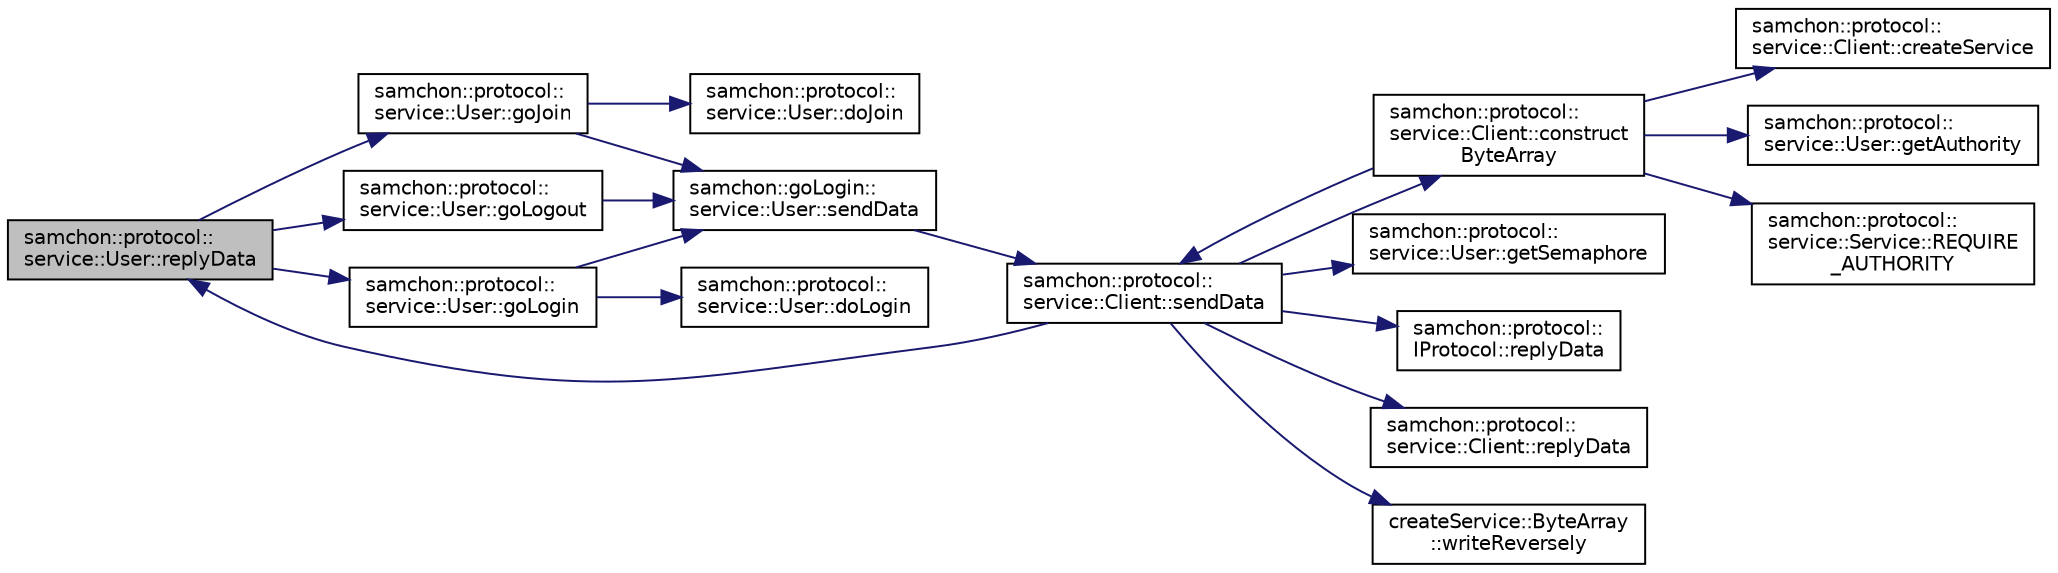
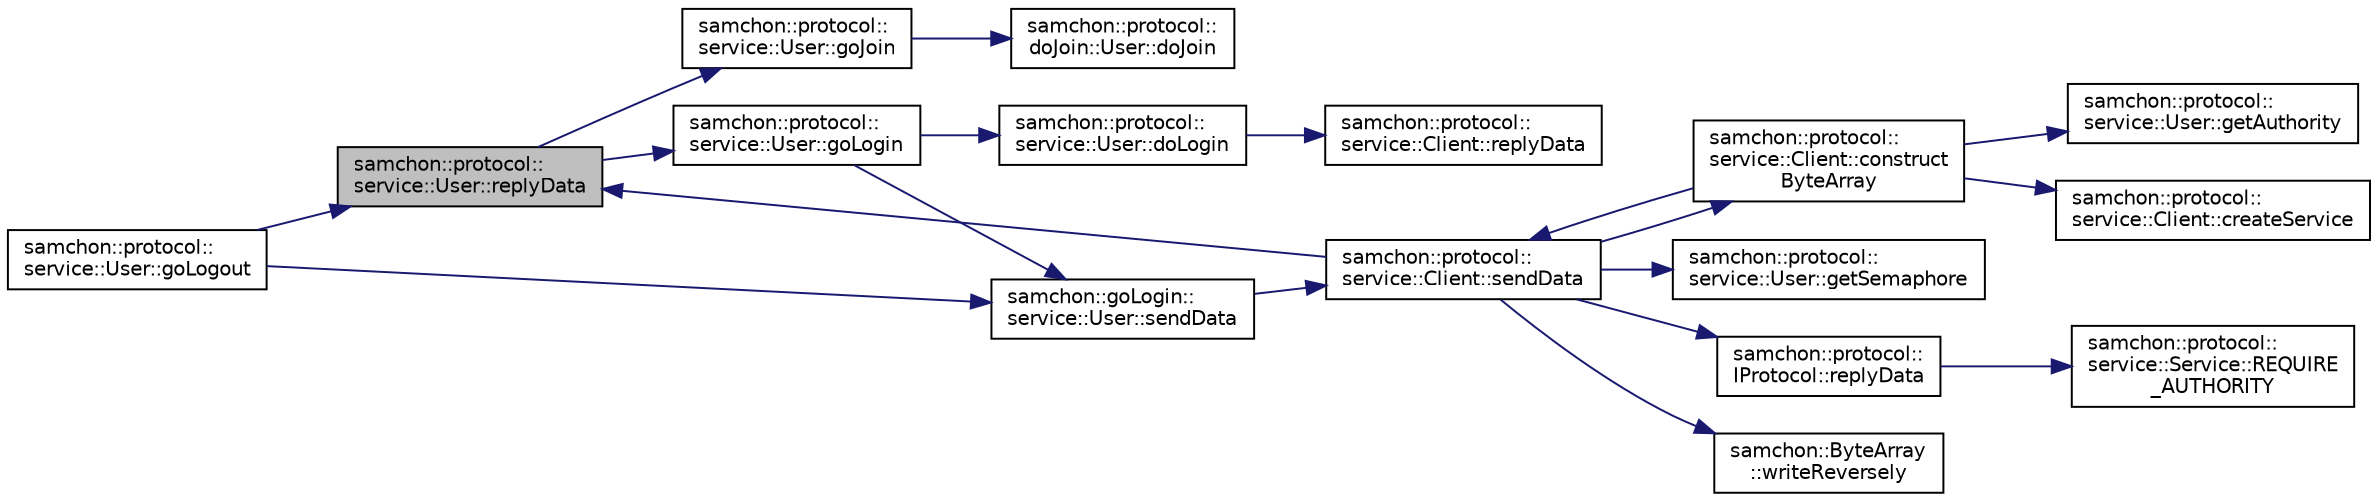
(805, 104) -> (1123, 39)
(629, 149) -> none
(1688, 186) -> (1996, 366)
(298, 226) -> (294, 221)
(1293, 365) -> (1275, 135)
(1509, 534) -> (1829, 463)
